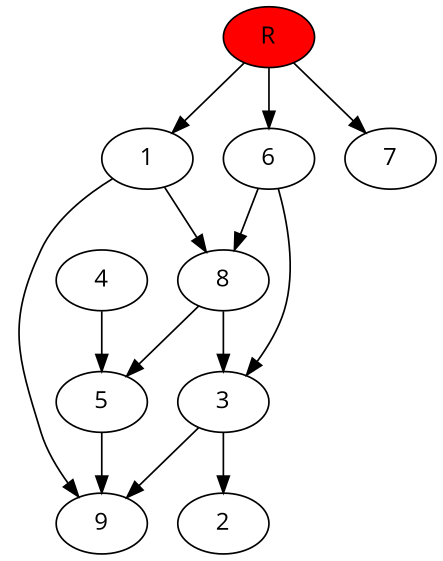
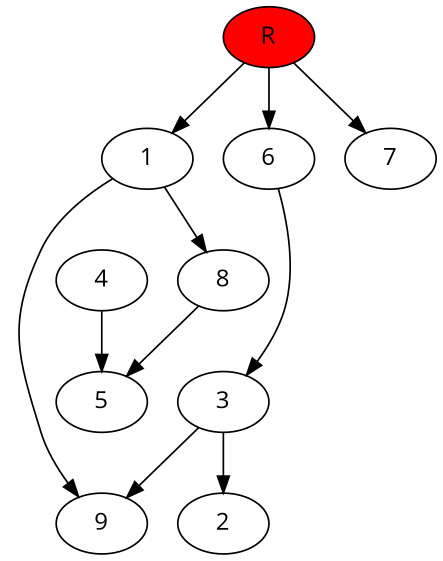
(249, 211) -> none
(223, 333) -> none
(102, 454) -> none
